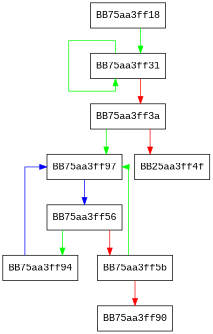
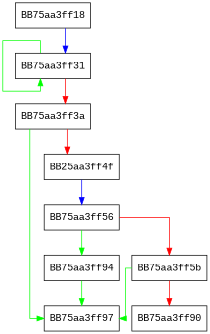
(141, 37) -> (65, 37)
(85, 189) -> (82, 189)
(25, 204) -> (82, 290)
